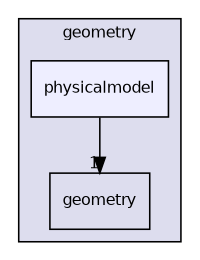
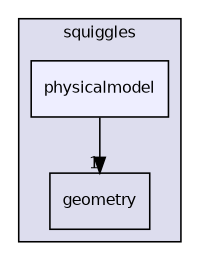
(100, 34) -> (100, 34)
